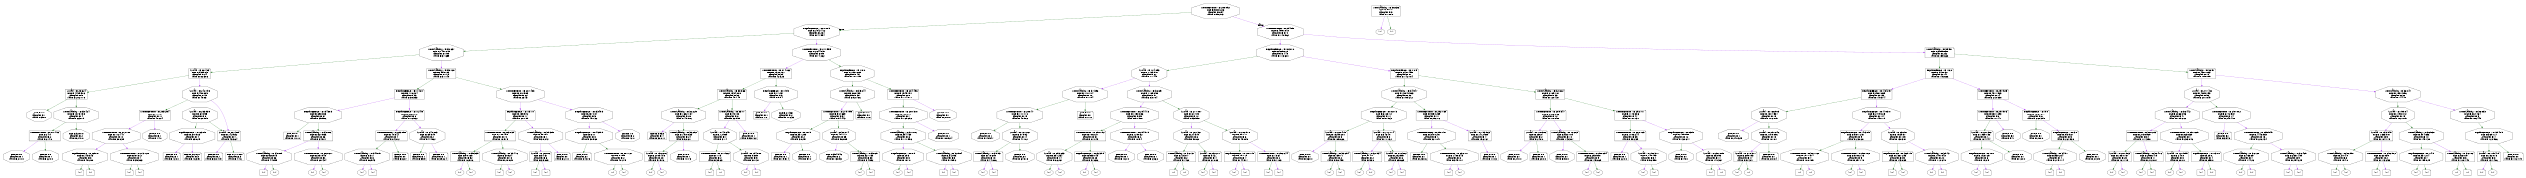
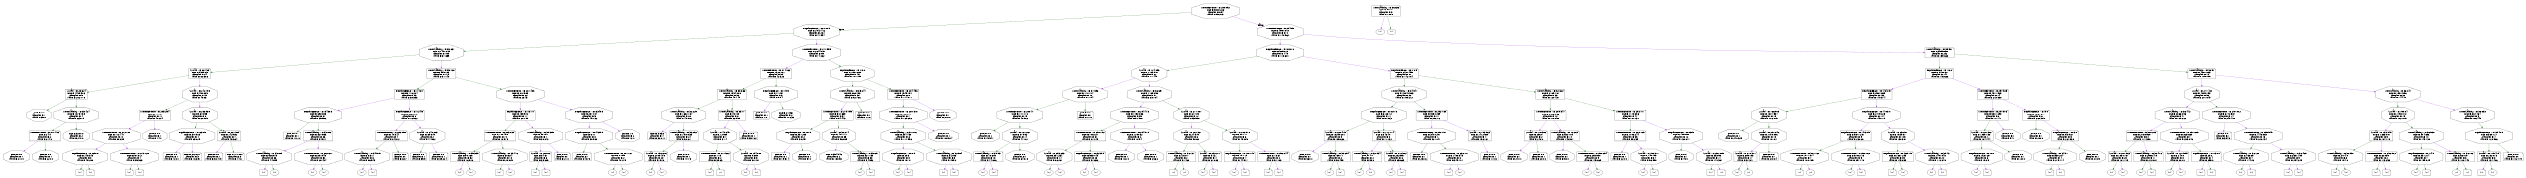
(222, 113) -> (200, 104)
(1751, 126) -> (1751, 126)
